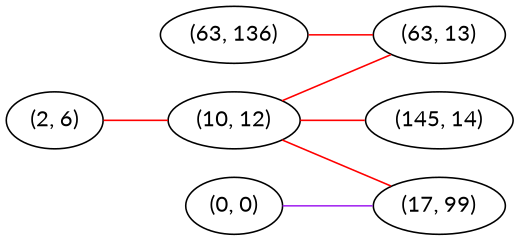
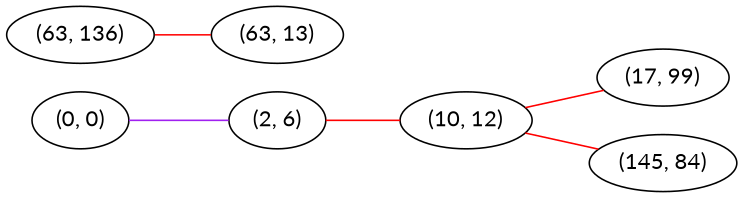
(337, 78) -> none
(439, 120) -> (663, 163)
(328, 206) -> (179, 120)
